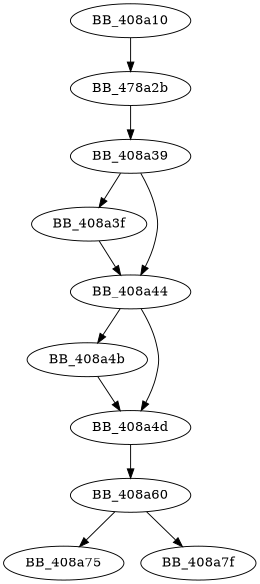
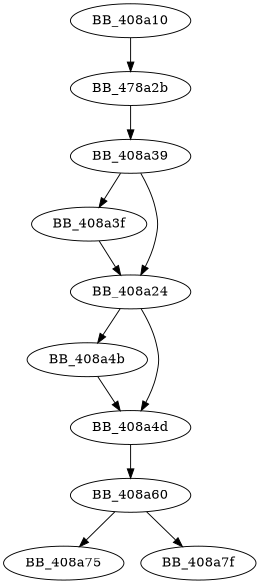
(131, 292) -> (131, 292)
